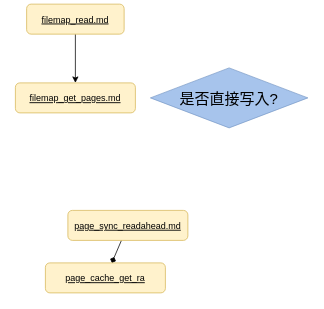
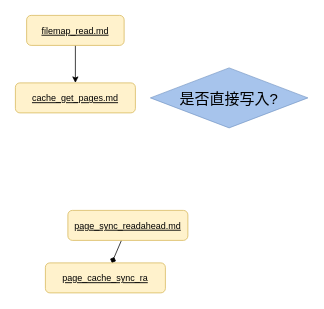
(75, 19) -> (75, 30)
(75, 98) -> (75, 98)
(105, 278) -> (105, 278)
